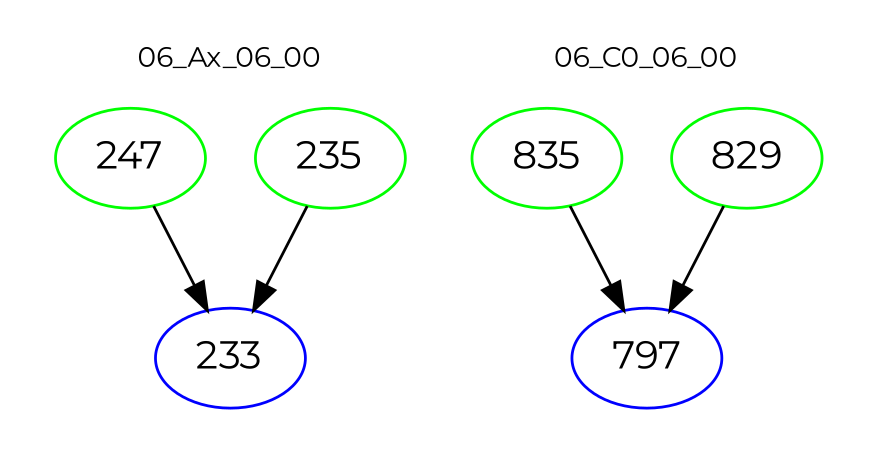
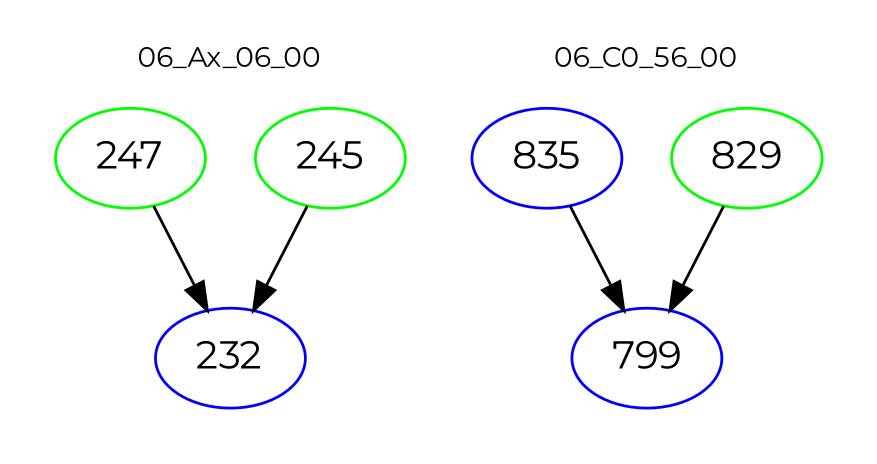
(647, 60) -> (647, 60)
(330, 158) -> (330, 158)
(547, 158) -> (547, 158)
(230, 358) -> (230, 358)
(647, 358) -> (647, 358)
